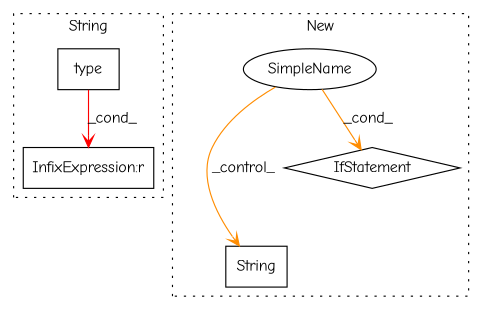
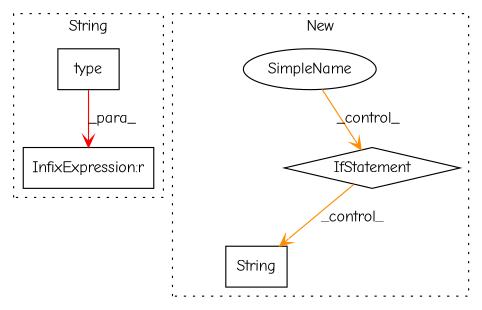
(112, 119) -> (112, 119)
(368, 119) -> (368, 119)
(211, 151) -> (321, 212)
